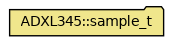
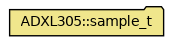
(87, 23) -> (87, 23)
